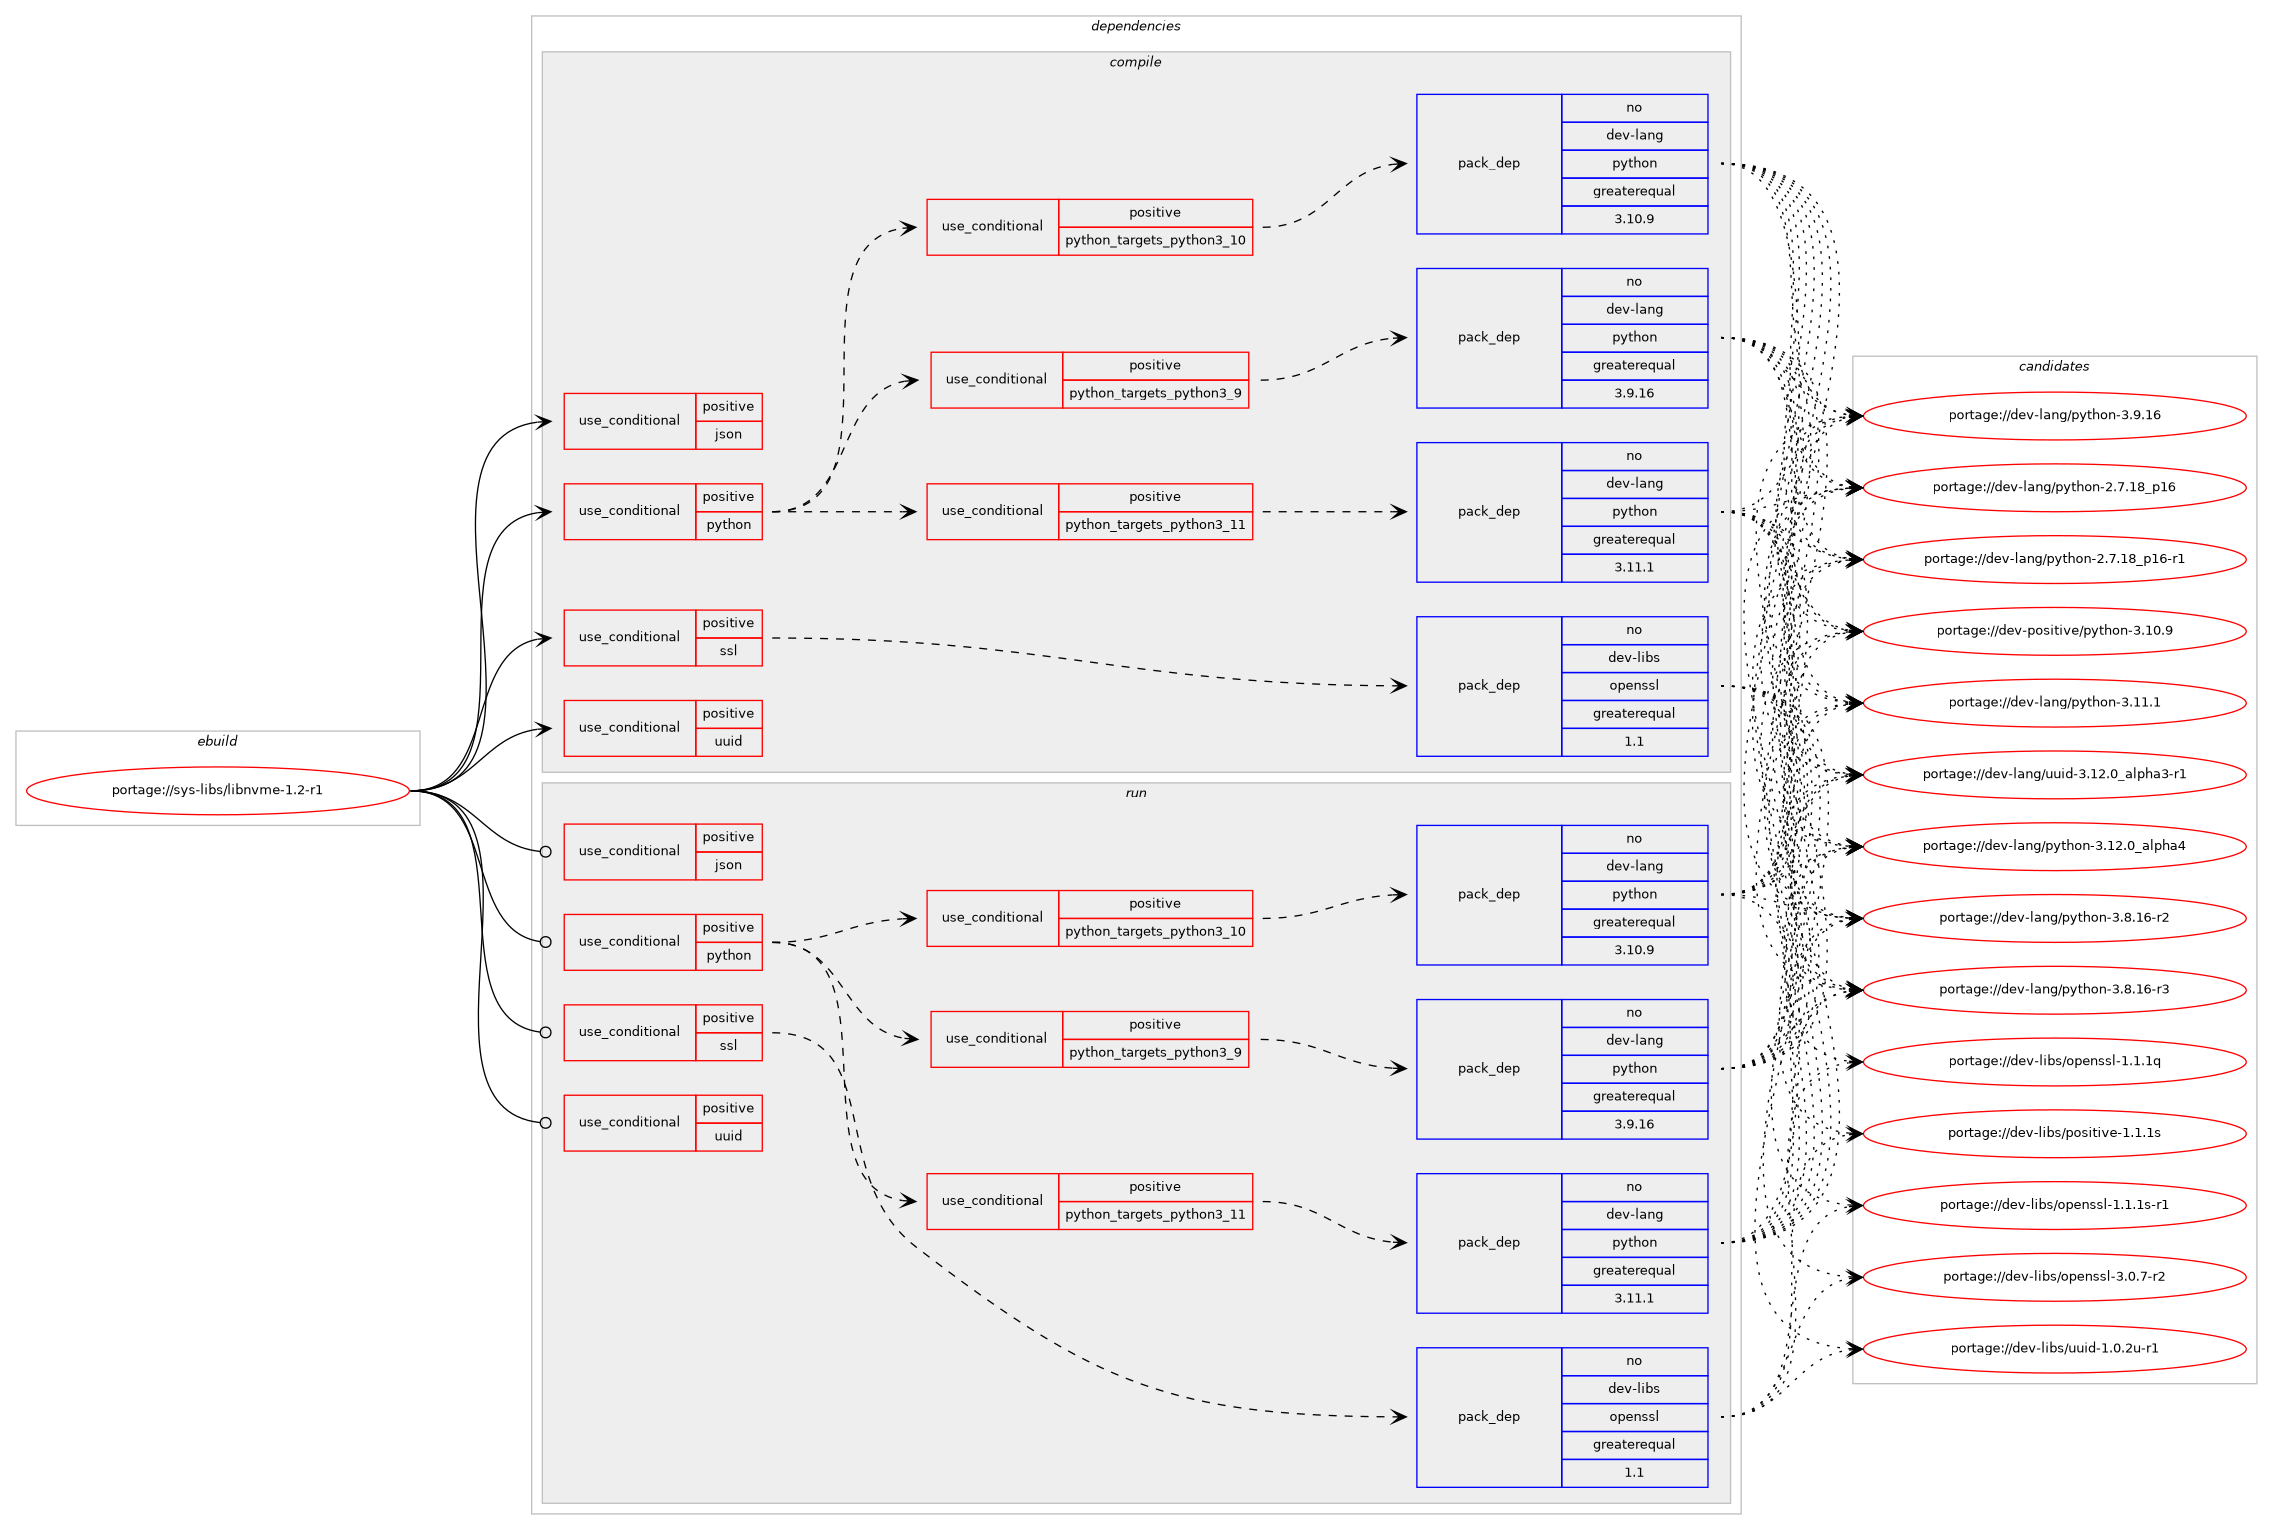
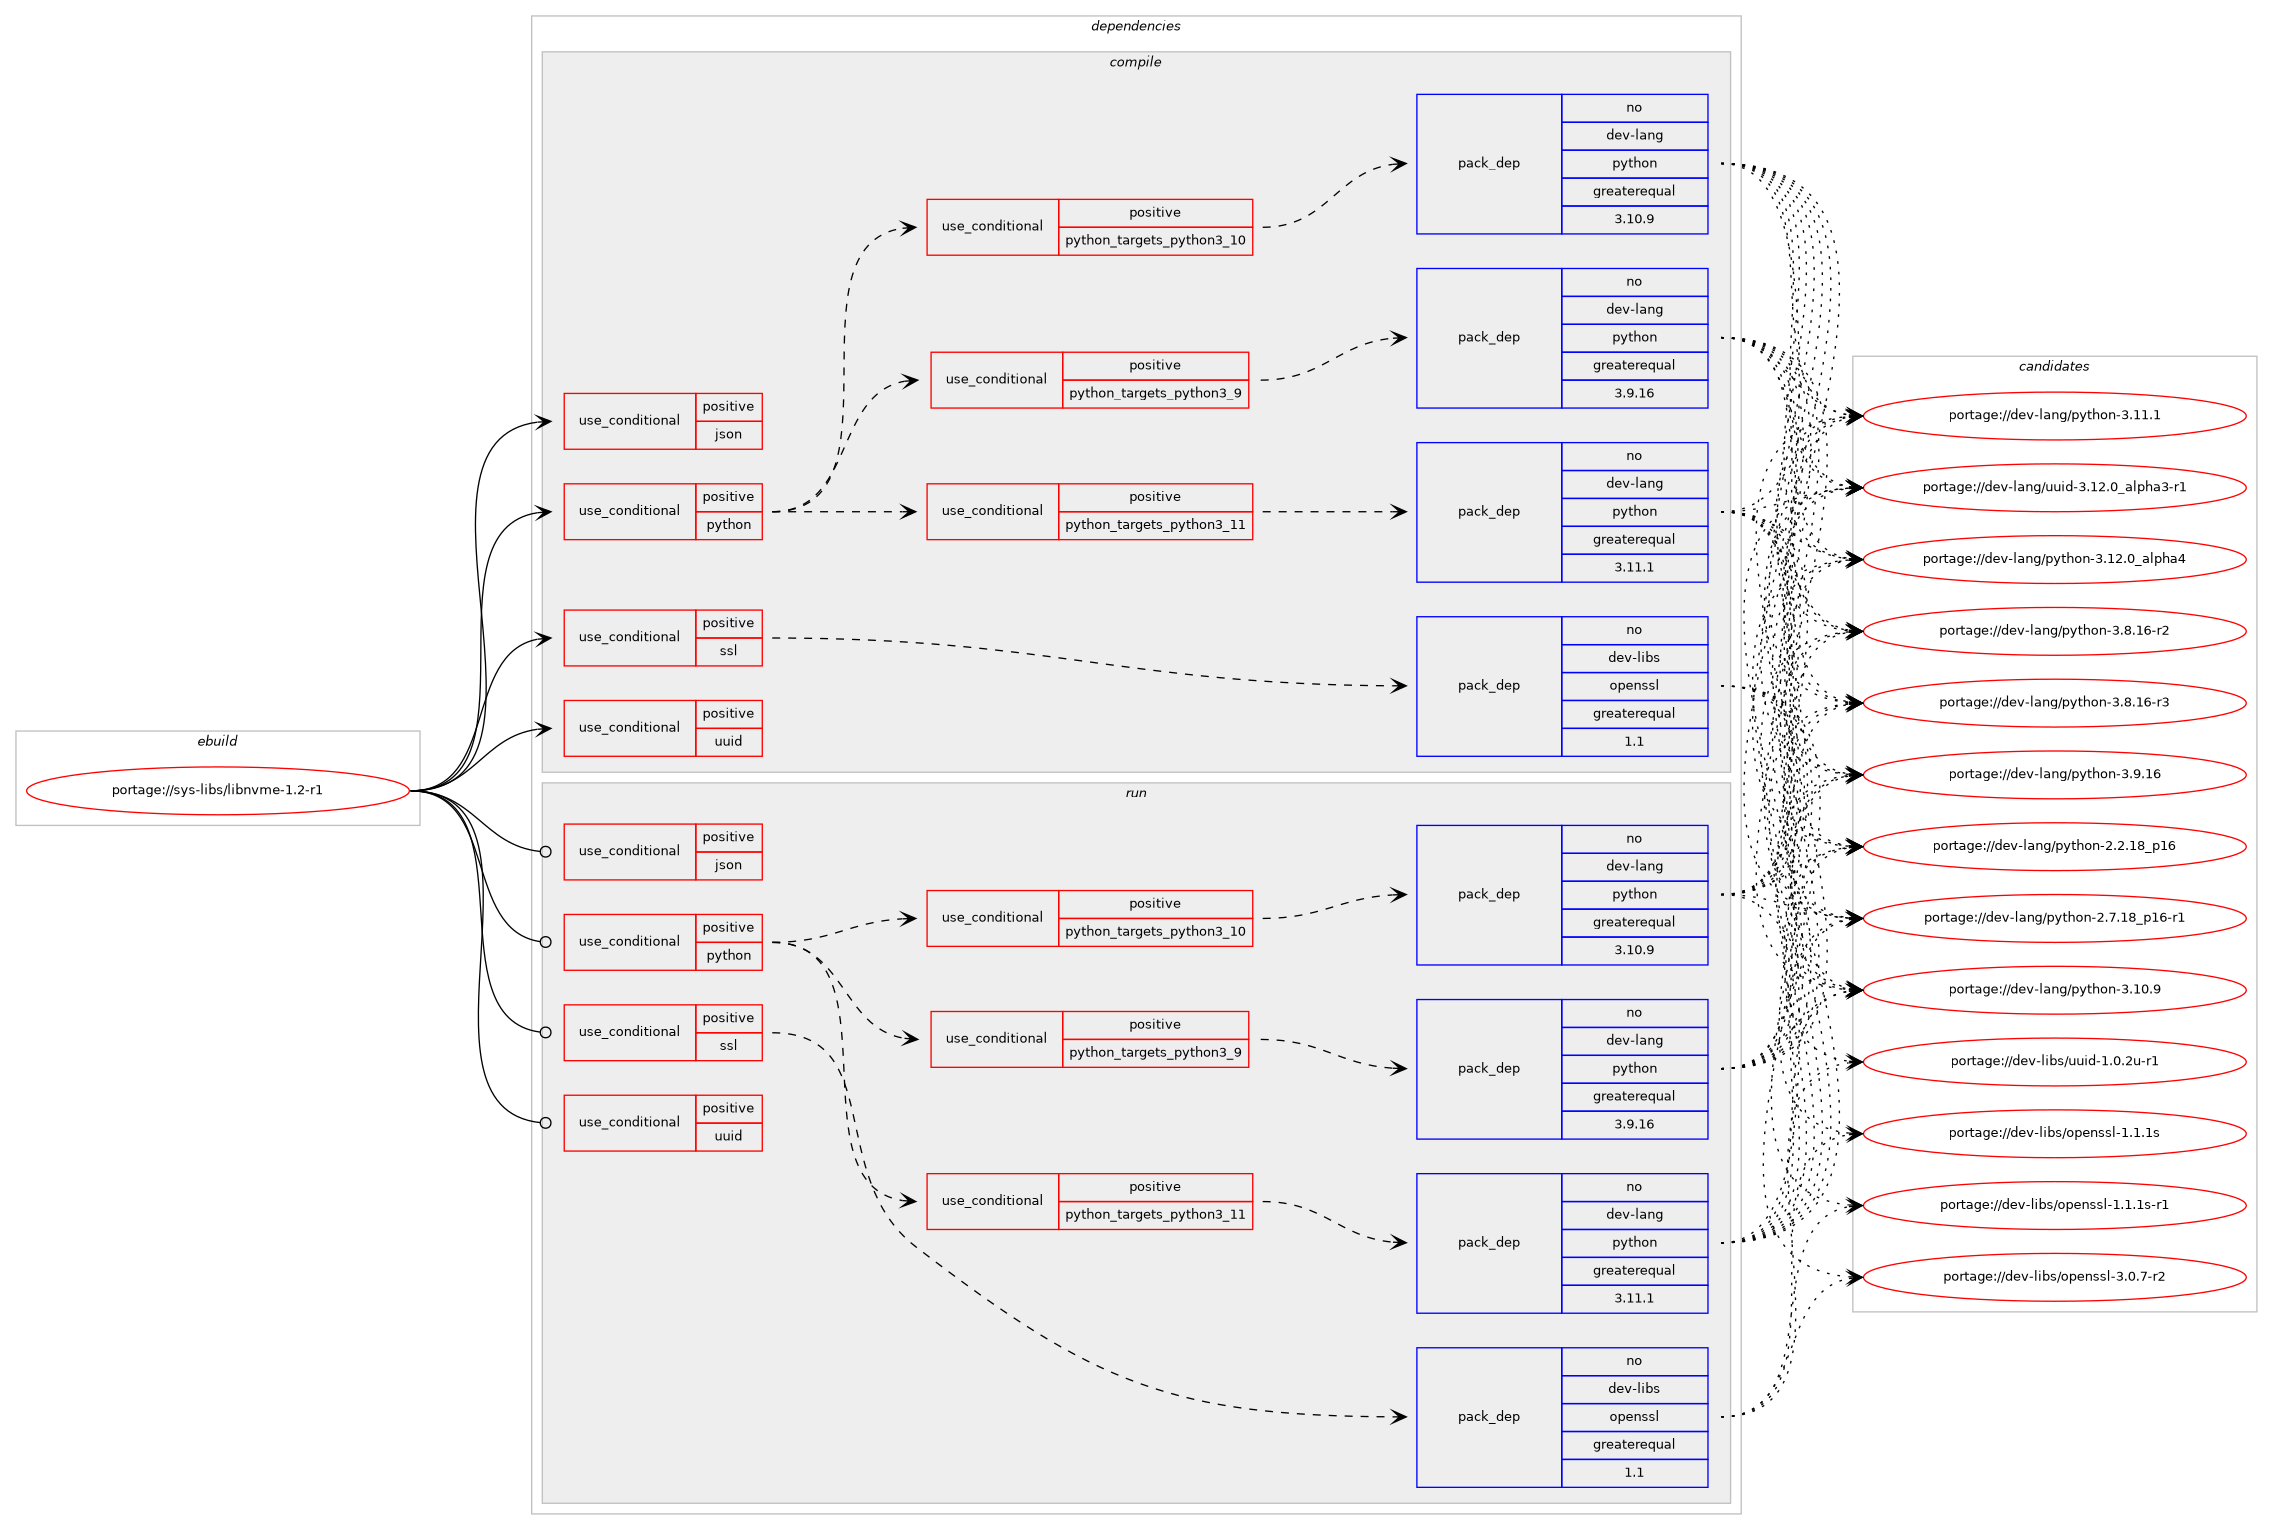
(2055, 488) -> (2055, 847)
(2055, 631) -> (2055, 990)
(2055, 1062) -> none
(2055, 1134) -> (2055, 1134)
